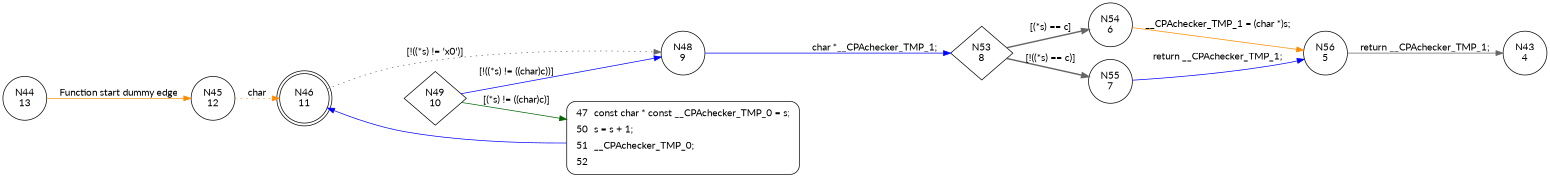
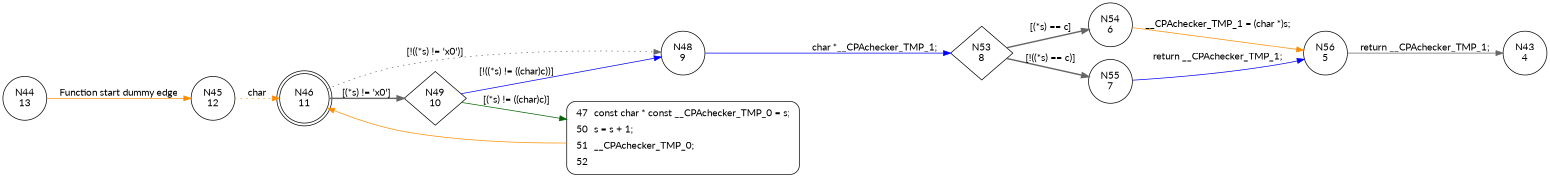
none -> (363, 98)
(449, 138) -> (449, 138)
